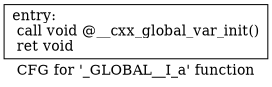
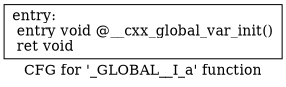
(136, 31) -> (143, 31)
